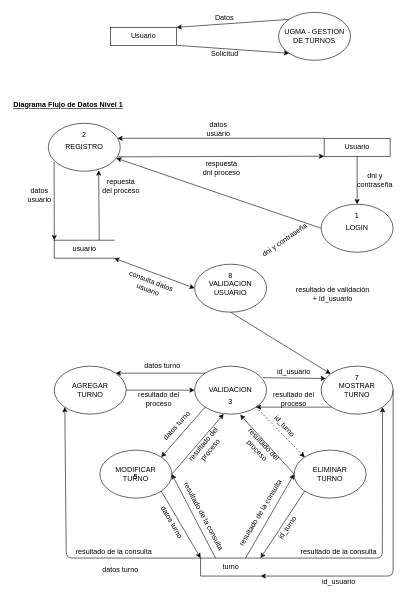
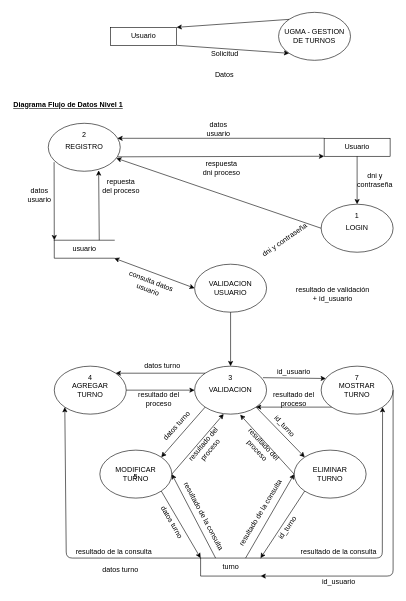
(225, 18) -> (225, 75)
(231, 276) -> none
(279, 342) -> (231, 337)
none -> (90, 378)
(231, 402) -> (231, 378)
(278, 430) -> (278, 430)
